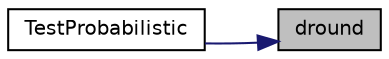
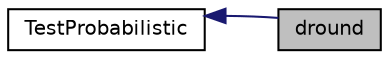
(231, 43) -> (252, 16)
